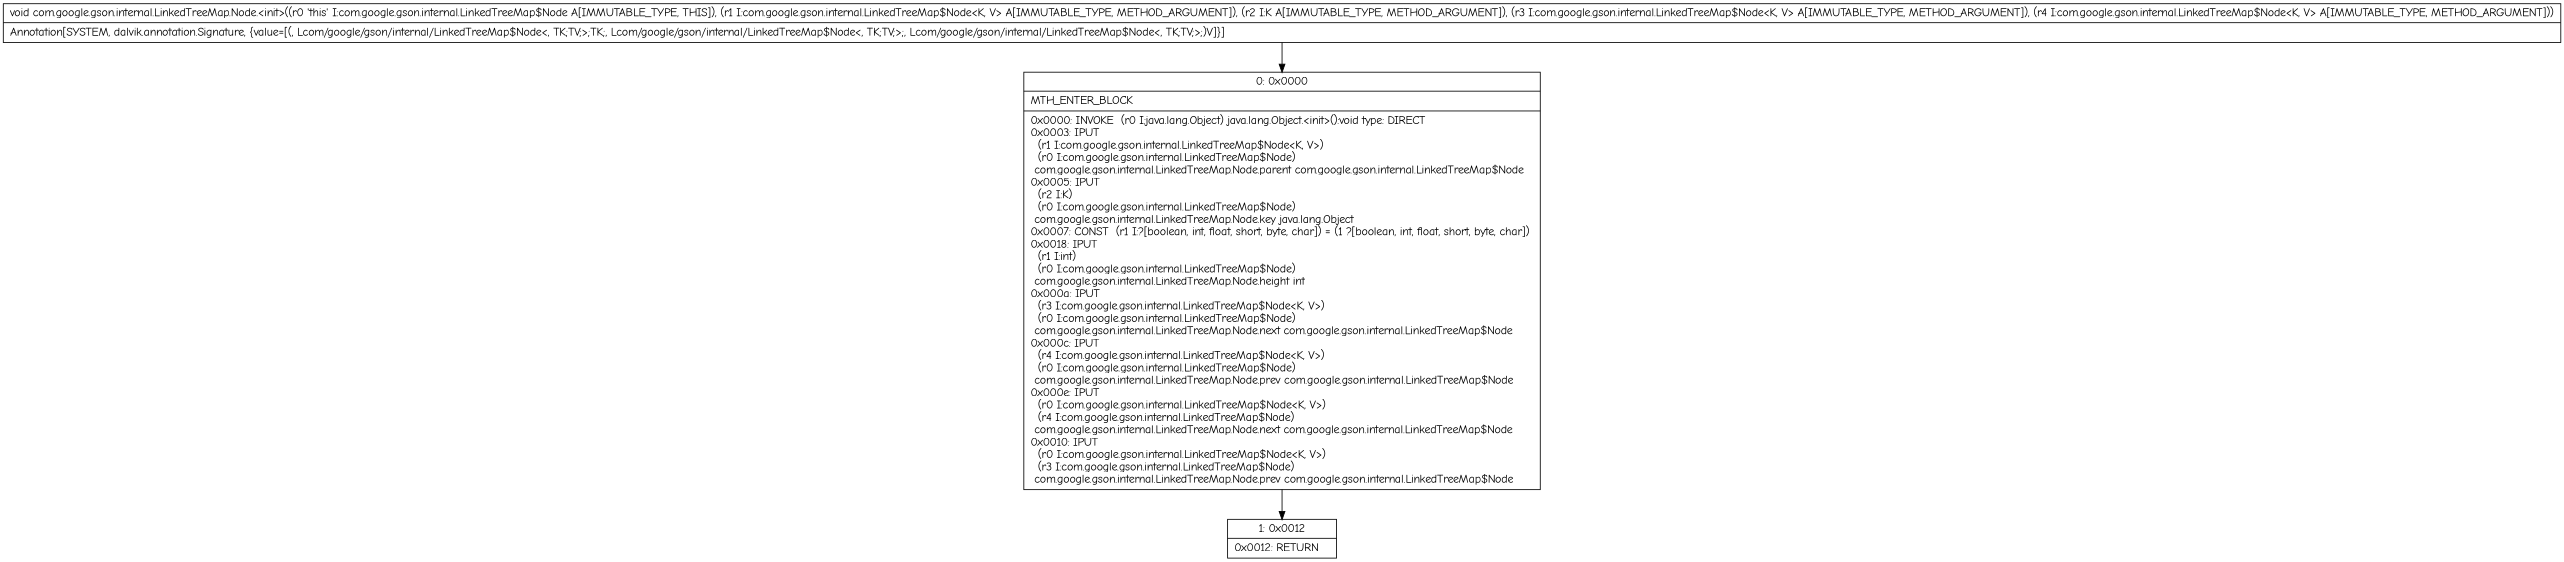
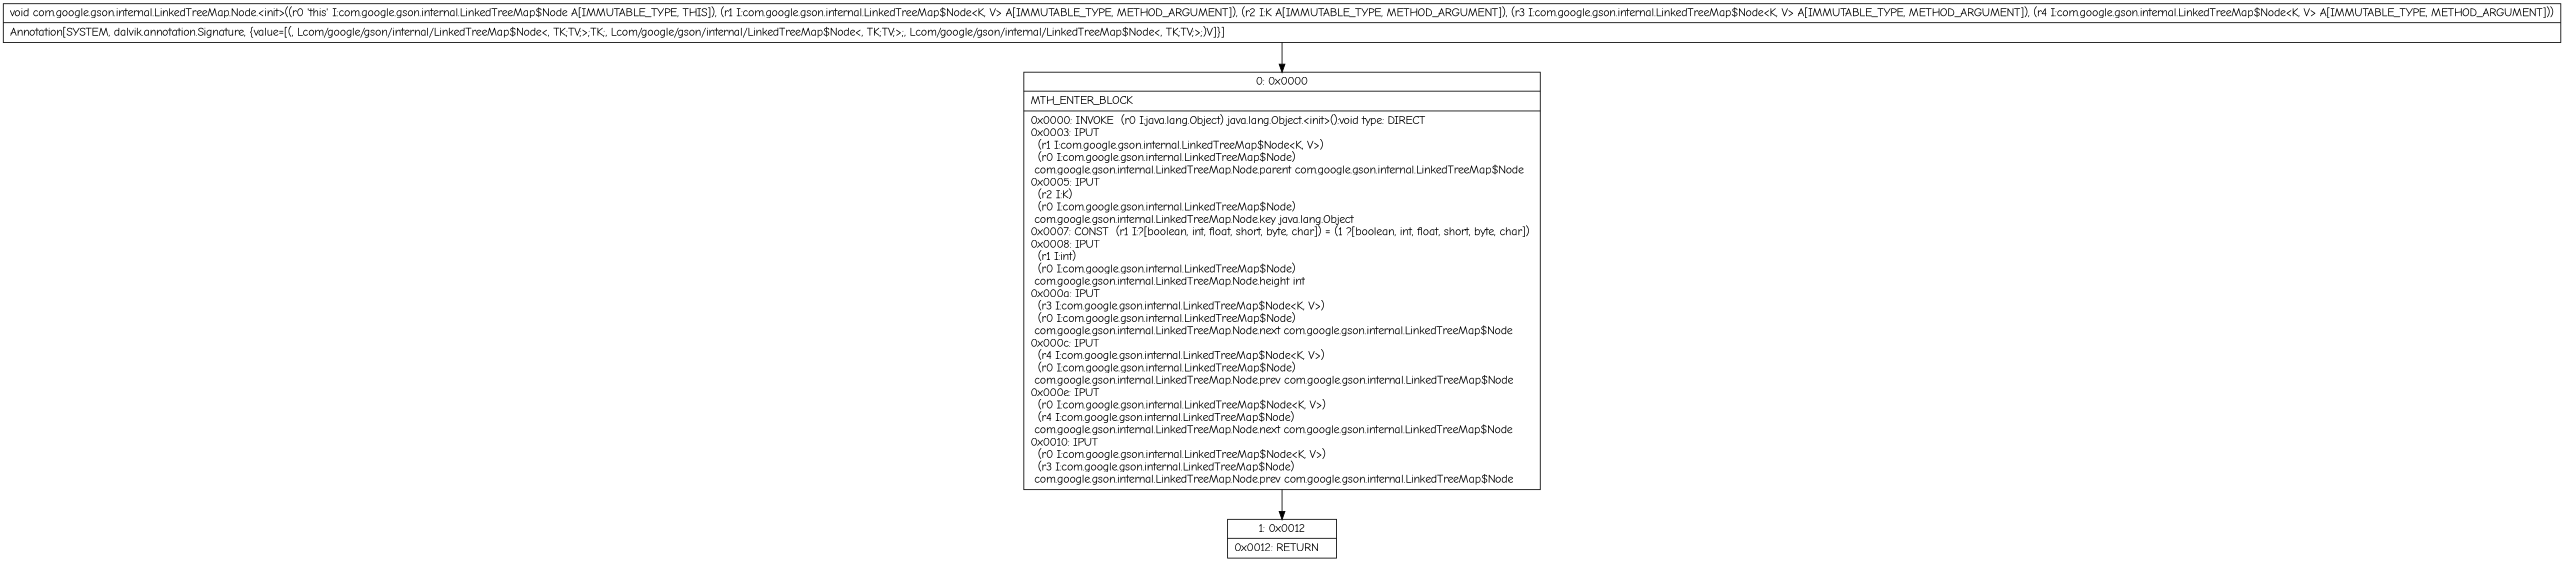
(1068, 244) -> (1069, 244)
